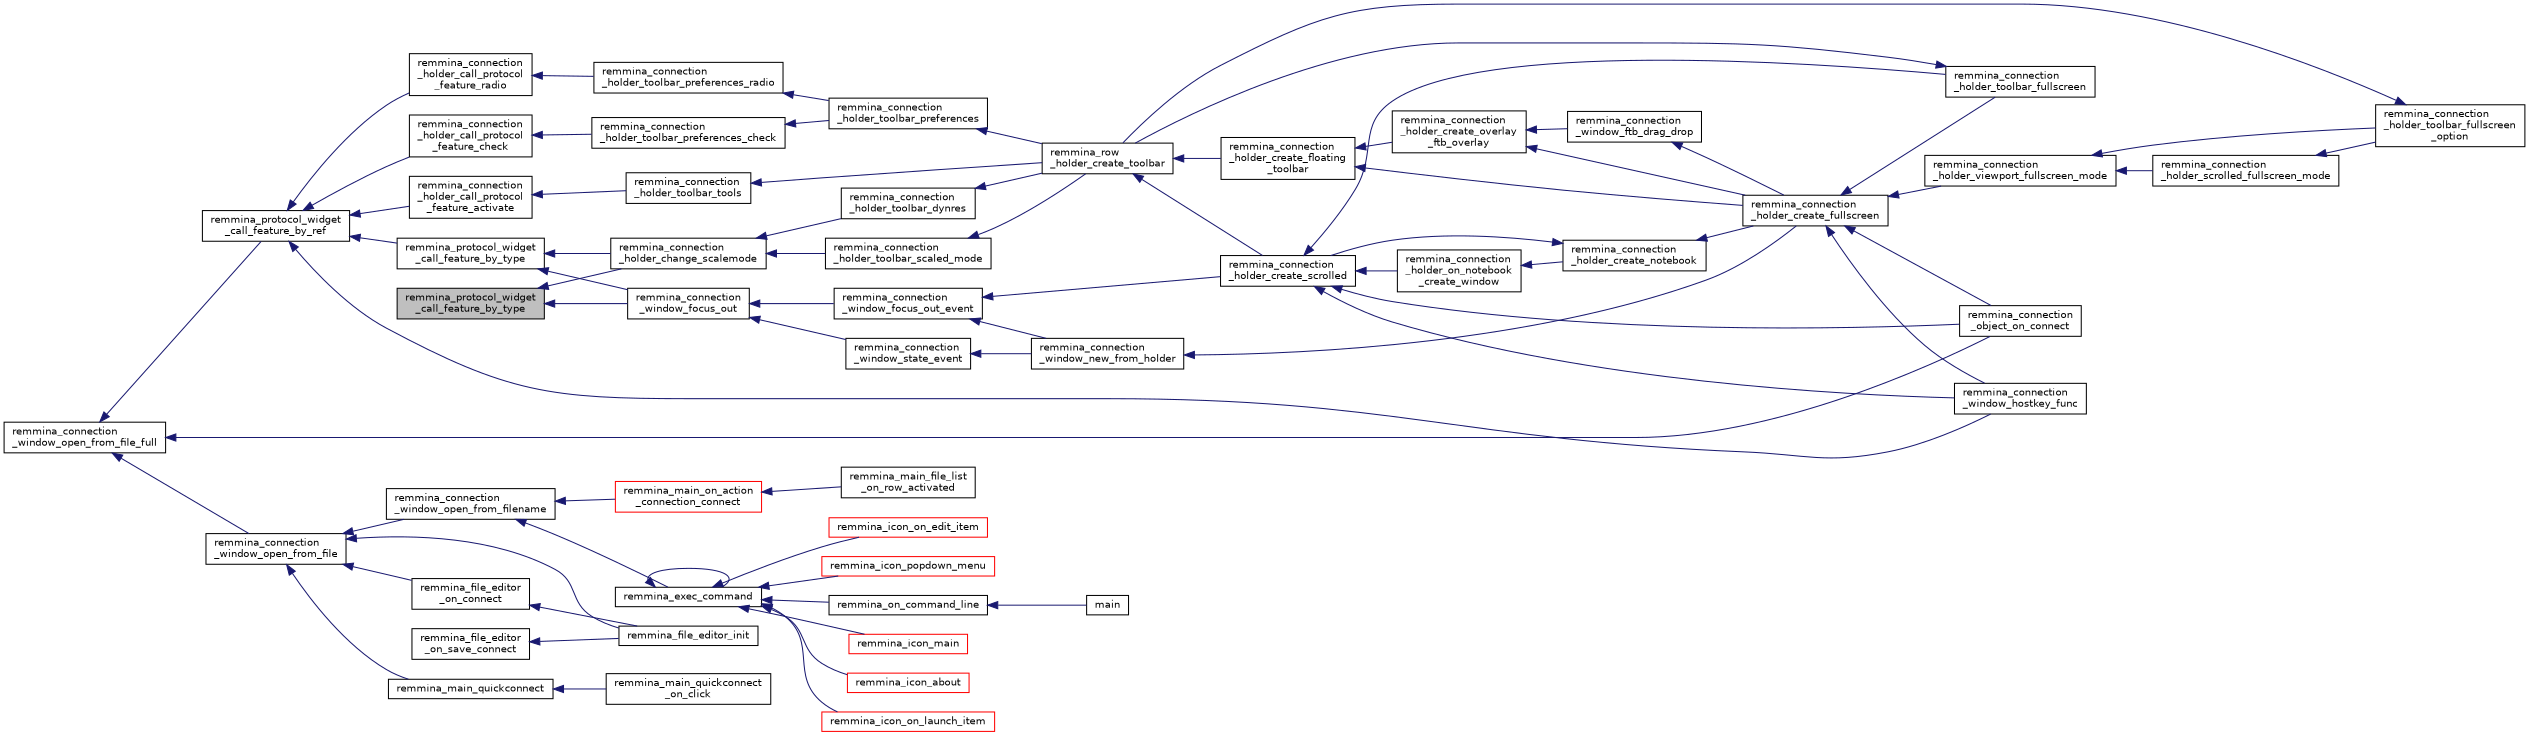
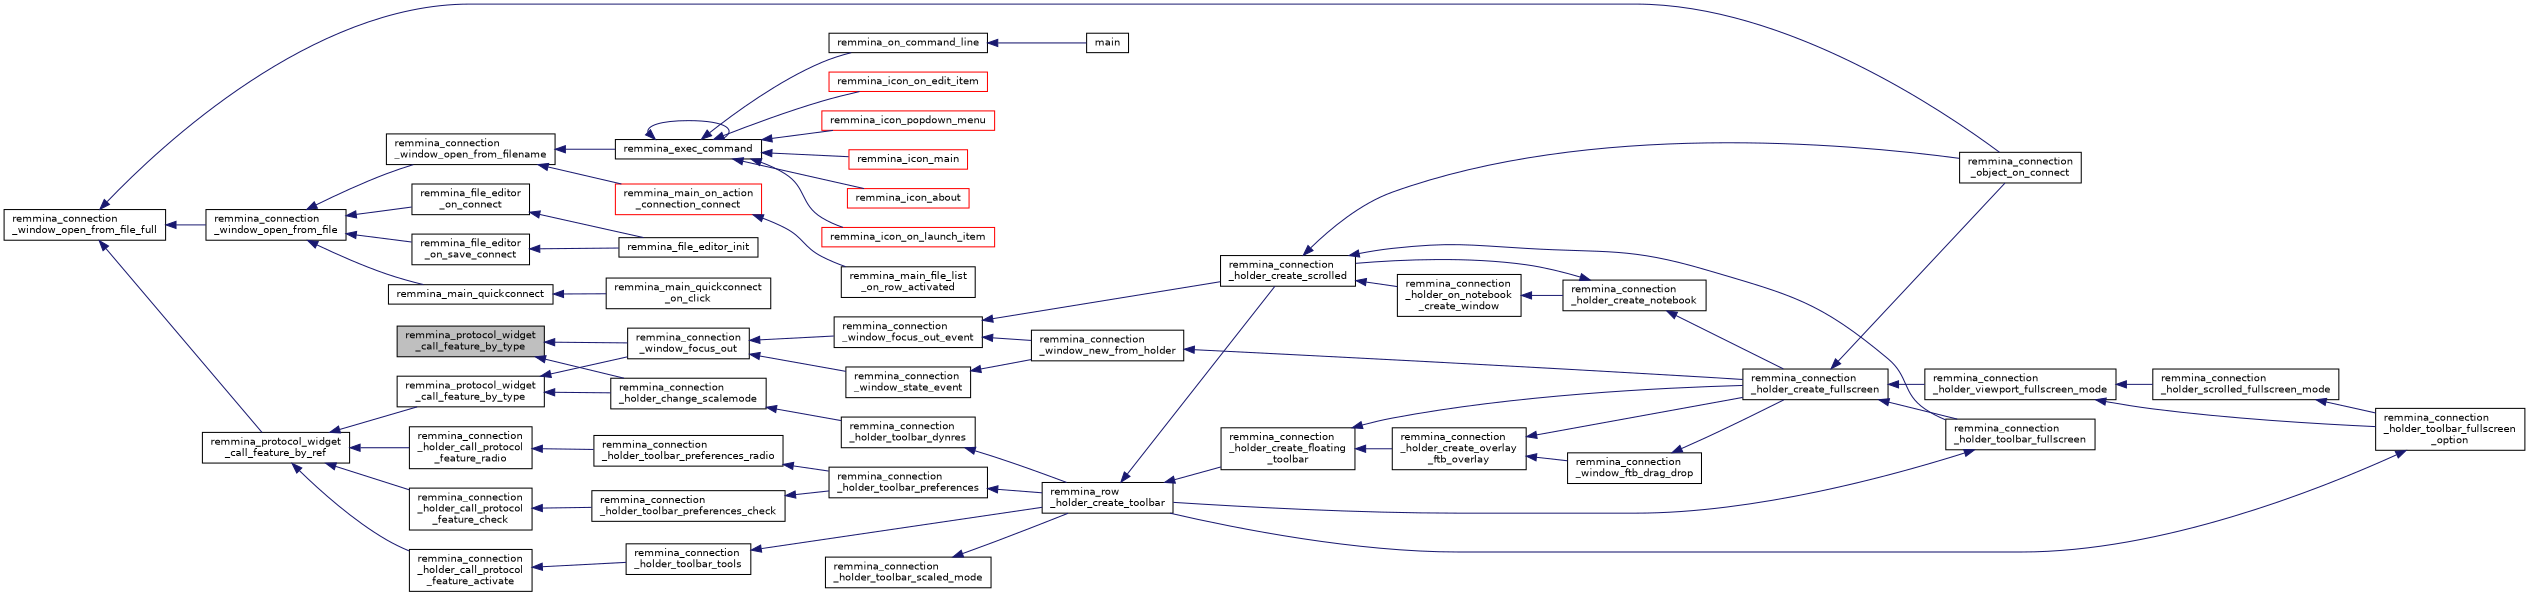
(801, 254) -> none
(2020, 399) -> none
(502, 549) -> (384, 239)
